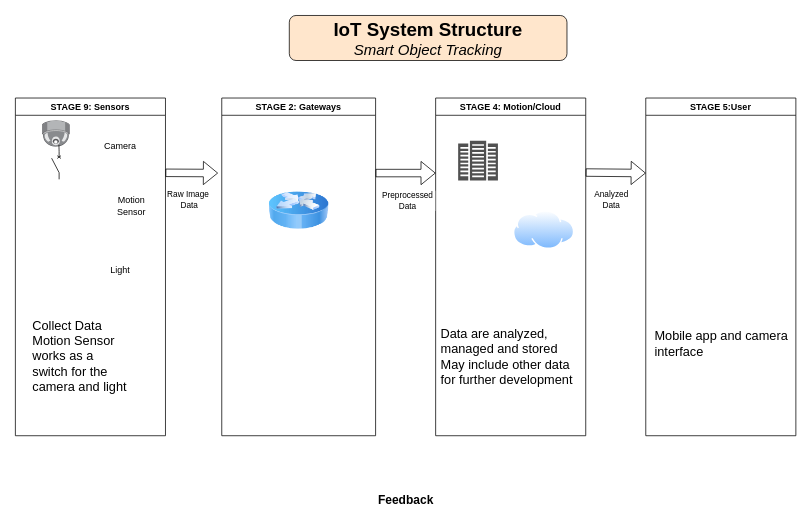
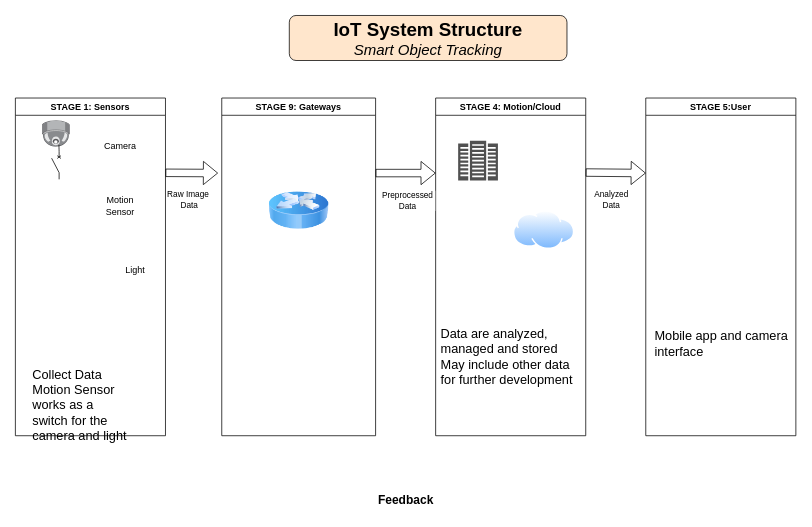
(90, 107) -> (90, 107)
(299, 107) -> (299, 107)
(132, 206) -> (120, 206)
(120, 270) -> (135, 270)
(80, 357) -> (80, 405)
